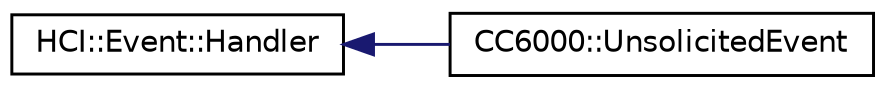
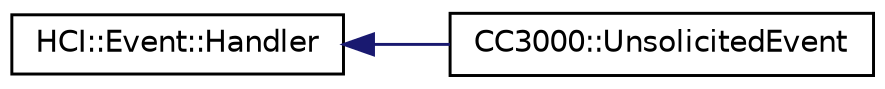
(662, 44) -> (662, 44)
